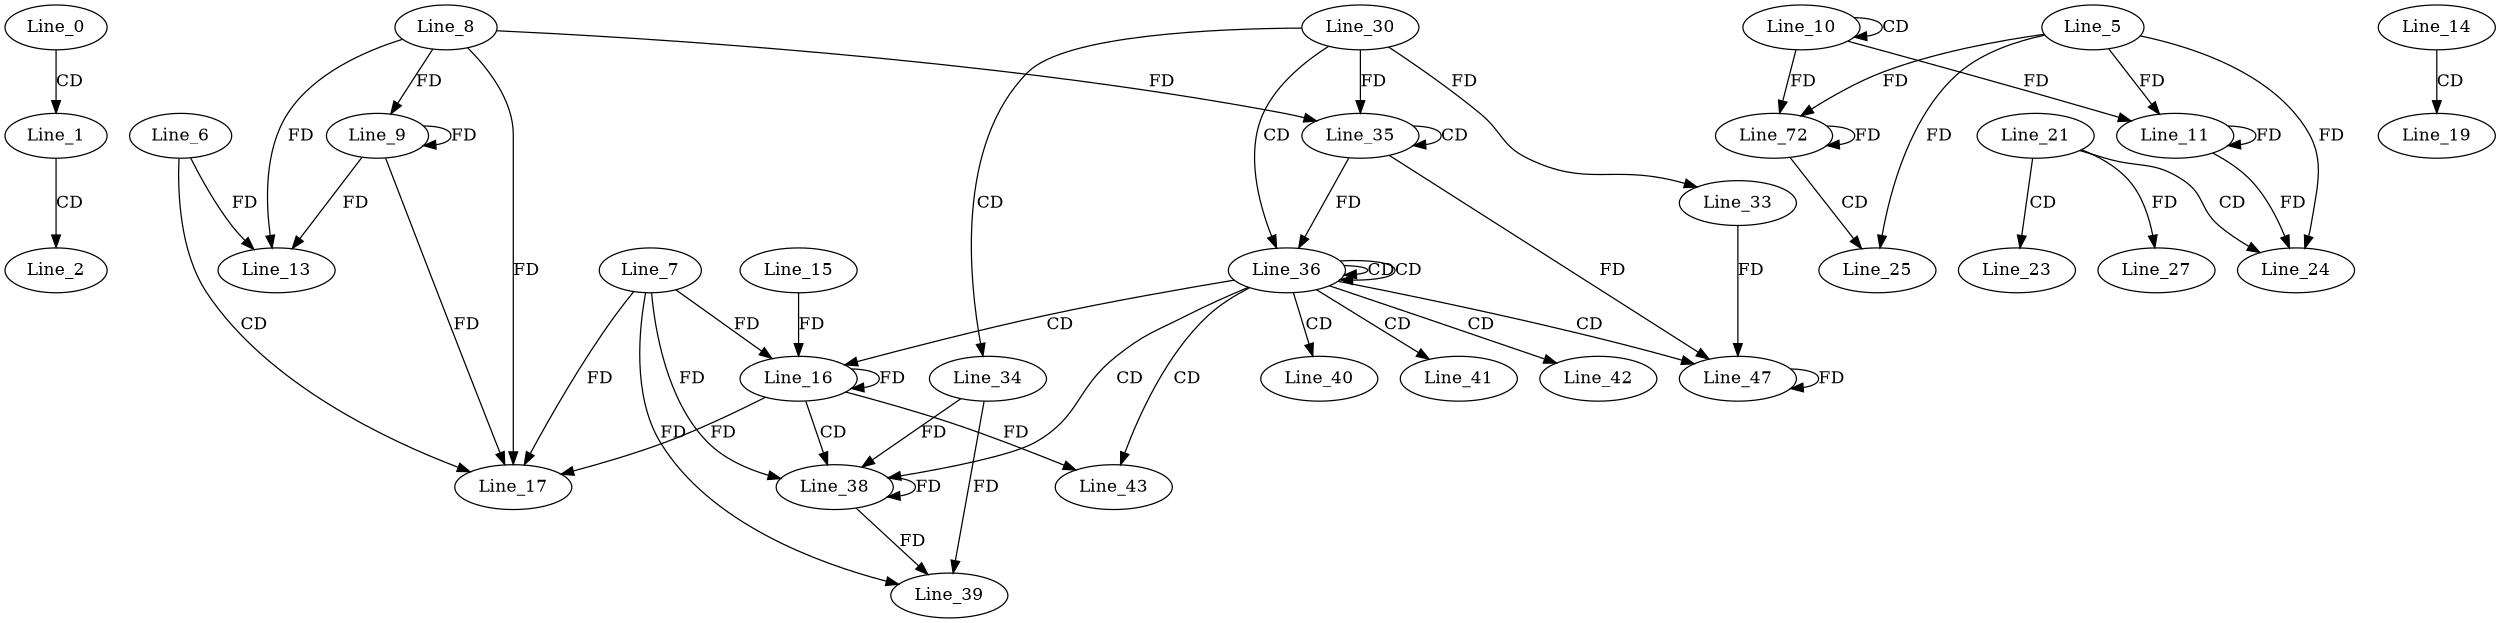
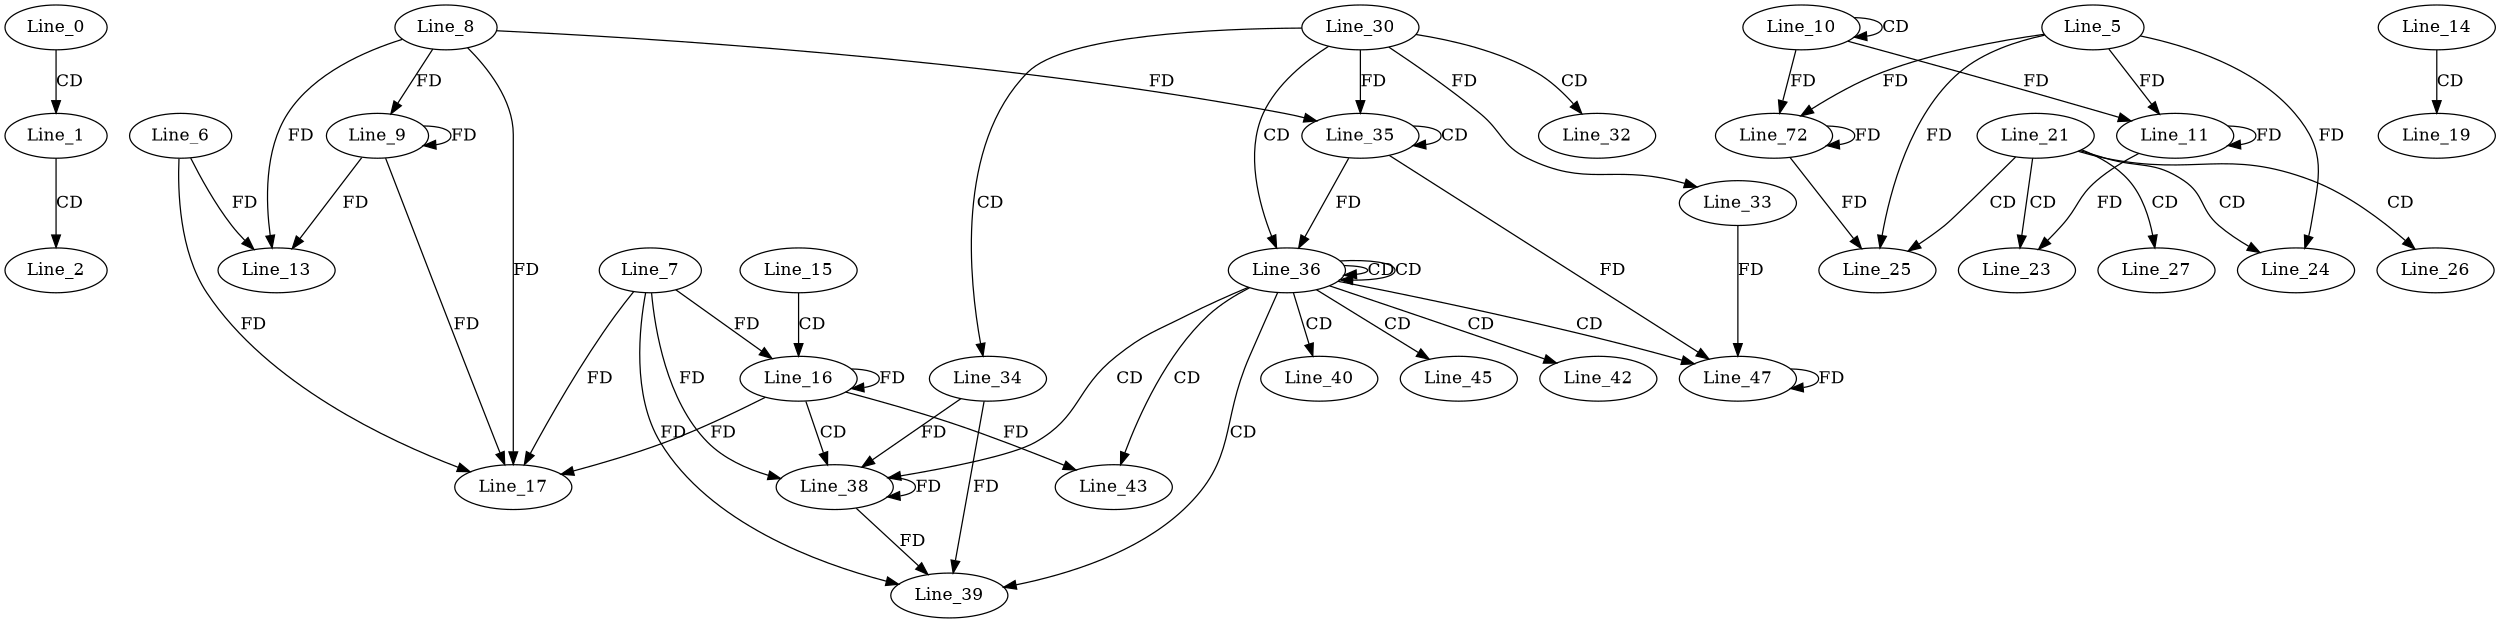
none -> (1597, 136)
(2257, 187) -> (2087, 190)
(1855, 203) -> (1855, 203)
none -> (1969, 203)
(2165, 203) -> (2165, 203)
none -> (2436, 270)
(1045, 316) -> (1201, 490)
(254, 325) -> (254, 325)
(812, 325) -> (812, 325)
(1459, 379) -> (1459, 379)
